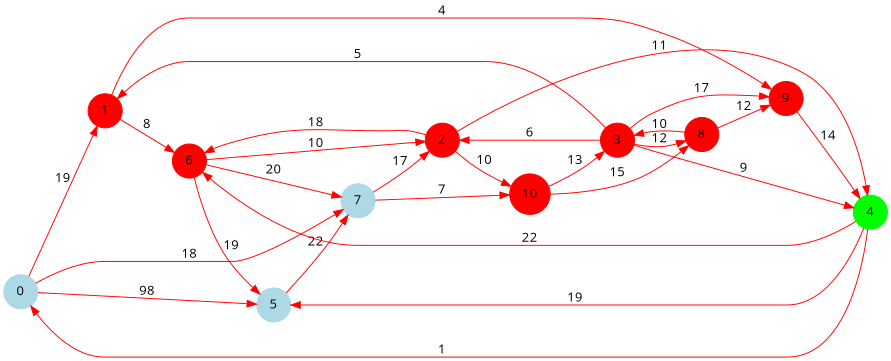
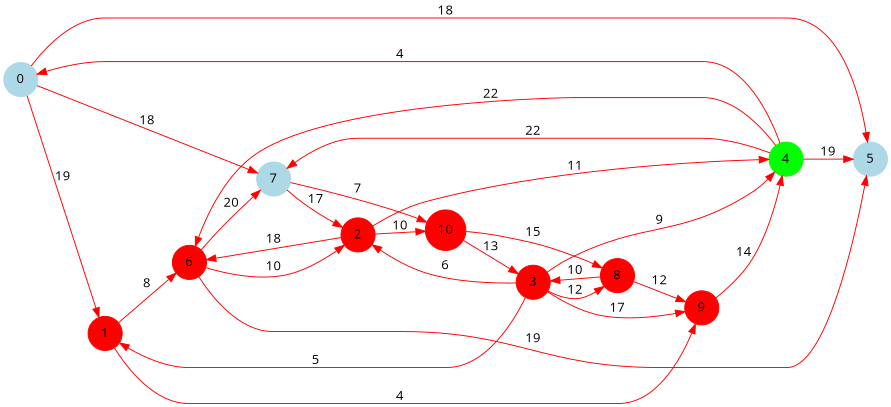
(316, 259) -> (531, 138)
(147, 291) -> (446, 11)
(442, 350) -> (400, 54)
